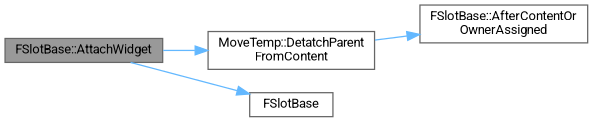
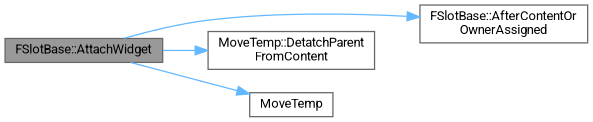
(391, 38) -> (264, 16)
(291, 105) -> (291, 105)
